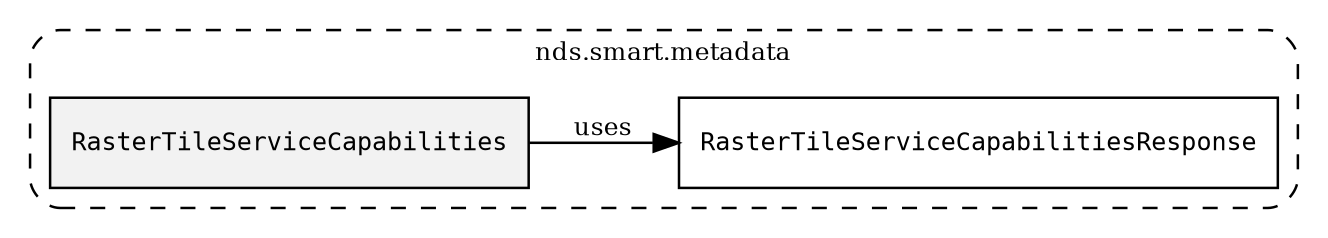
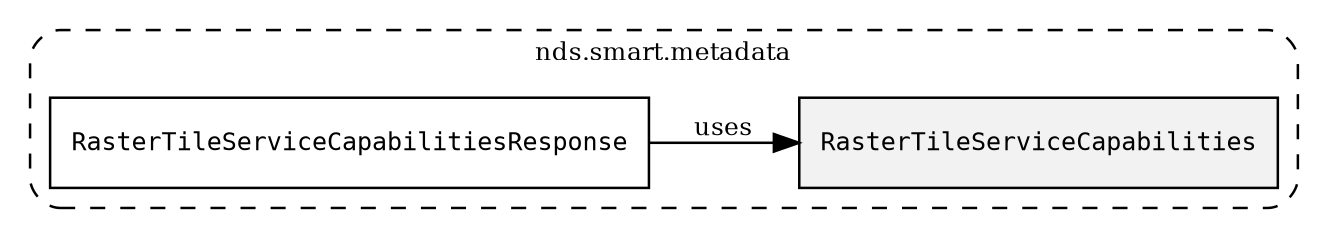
(591, 143) -> (711, 143)
